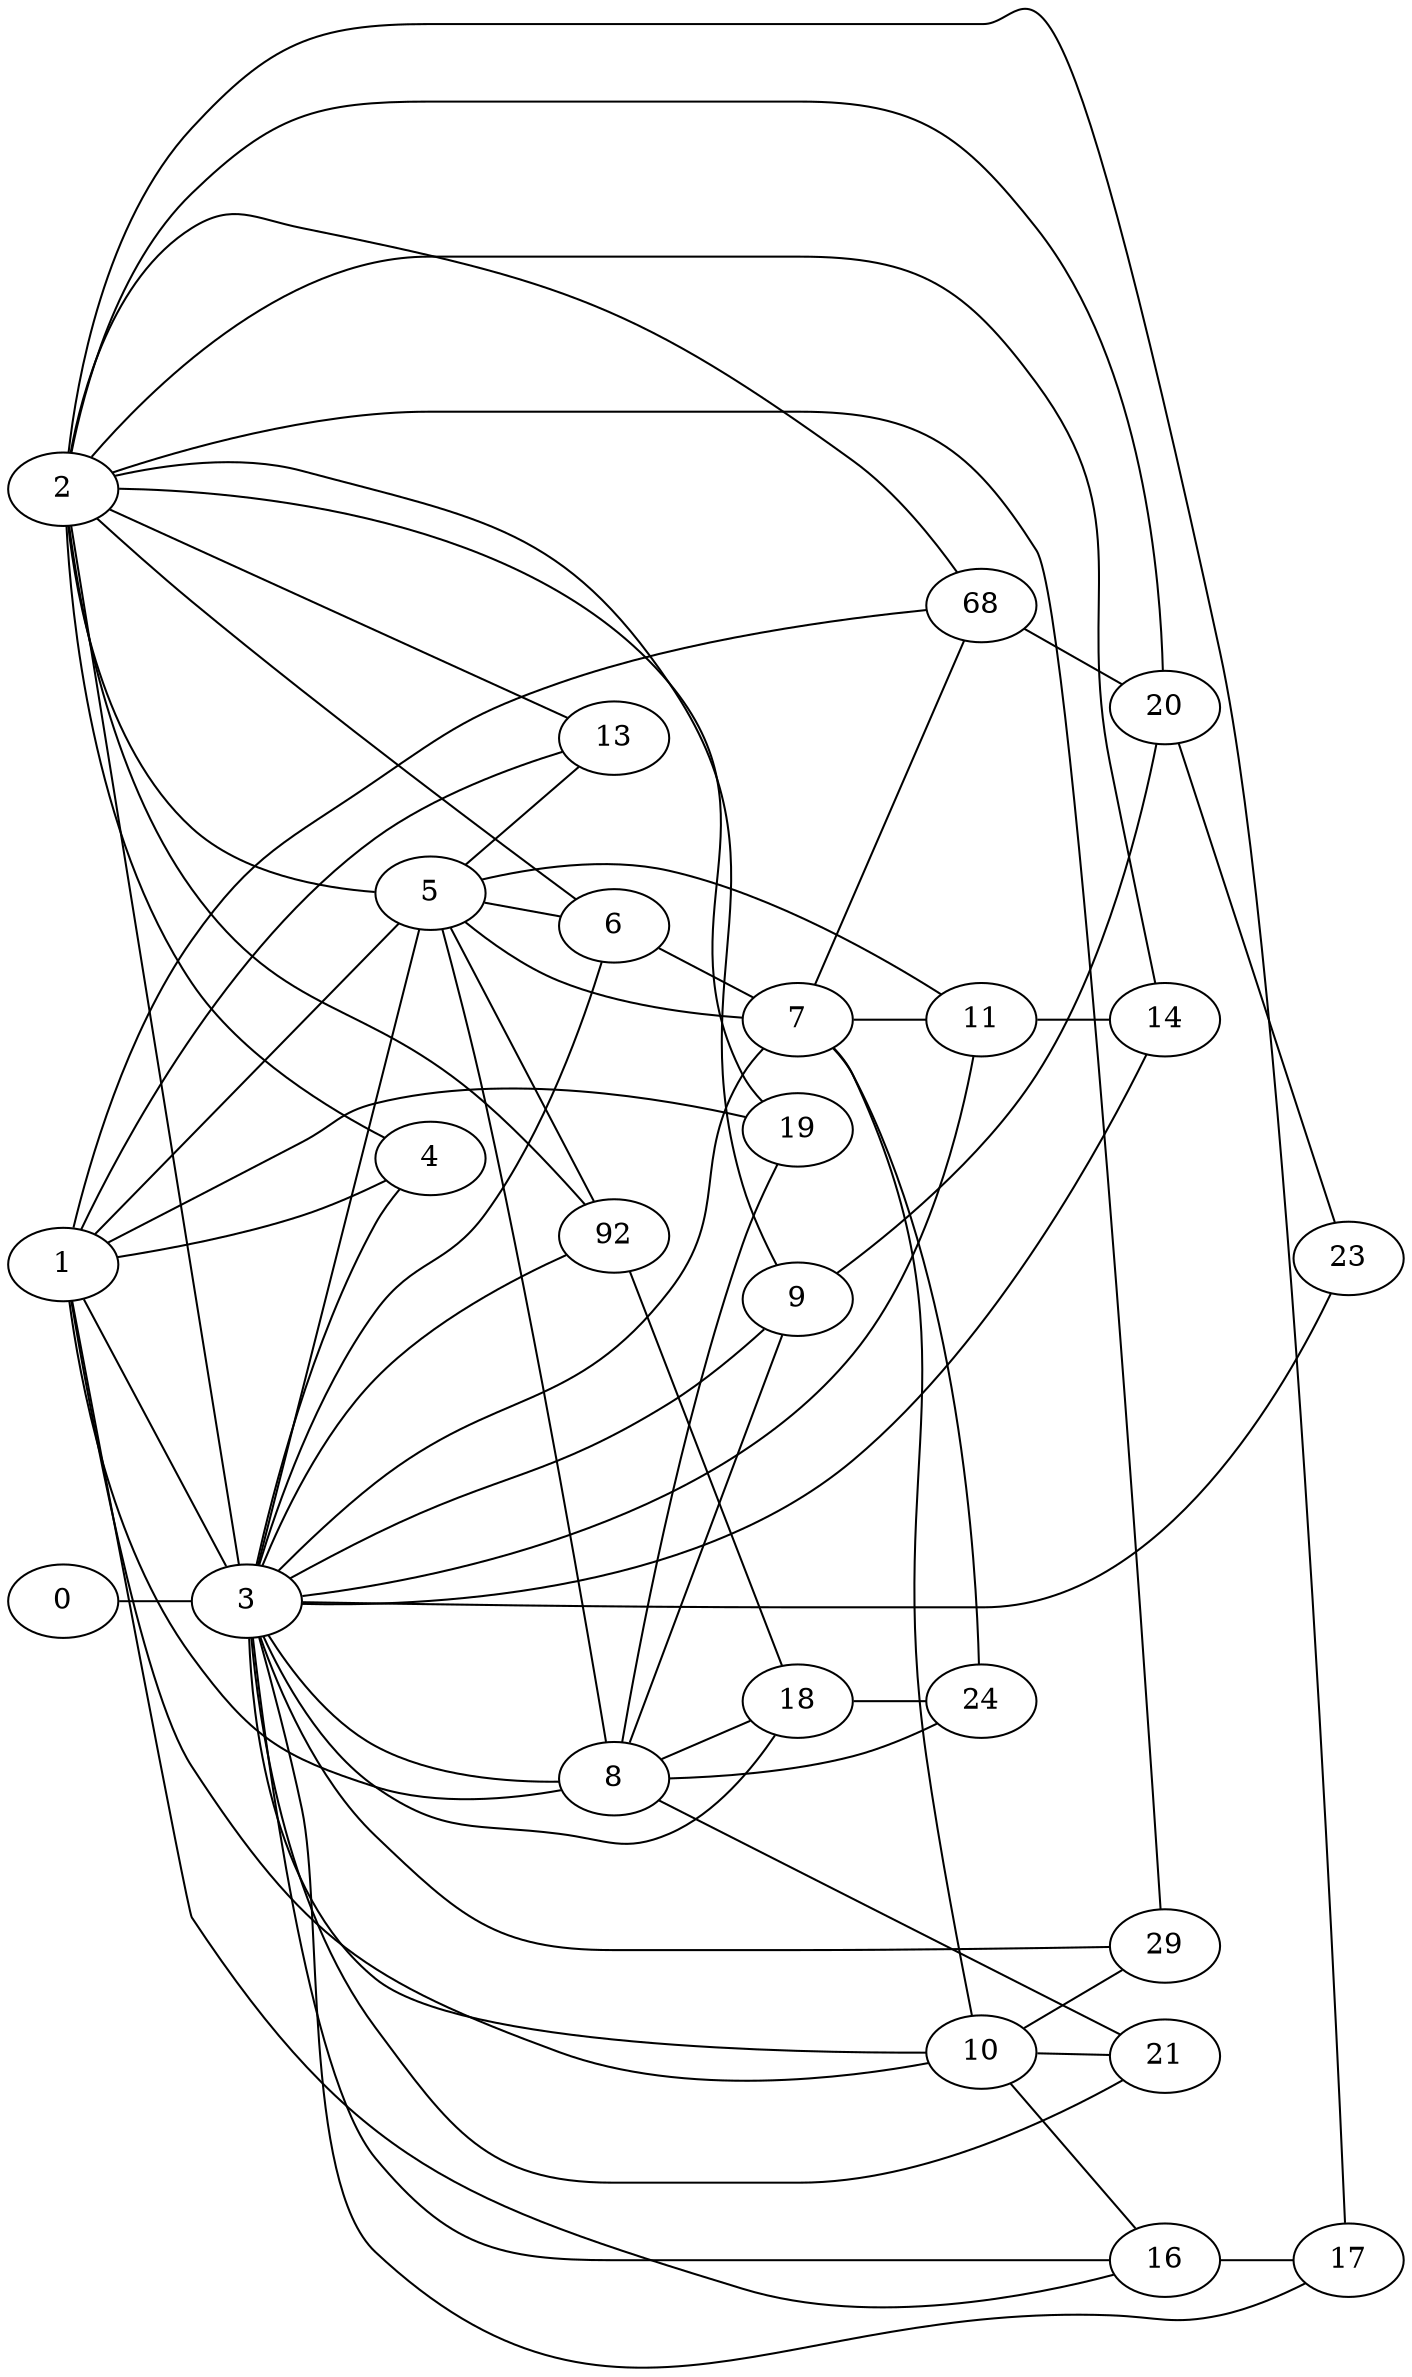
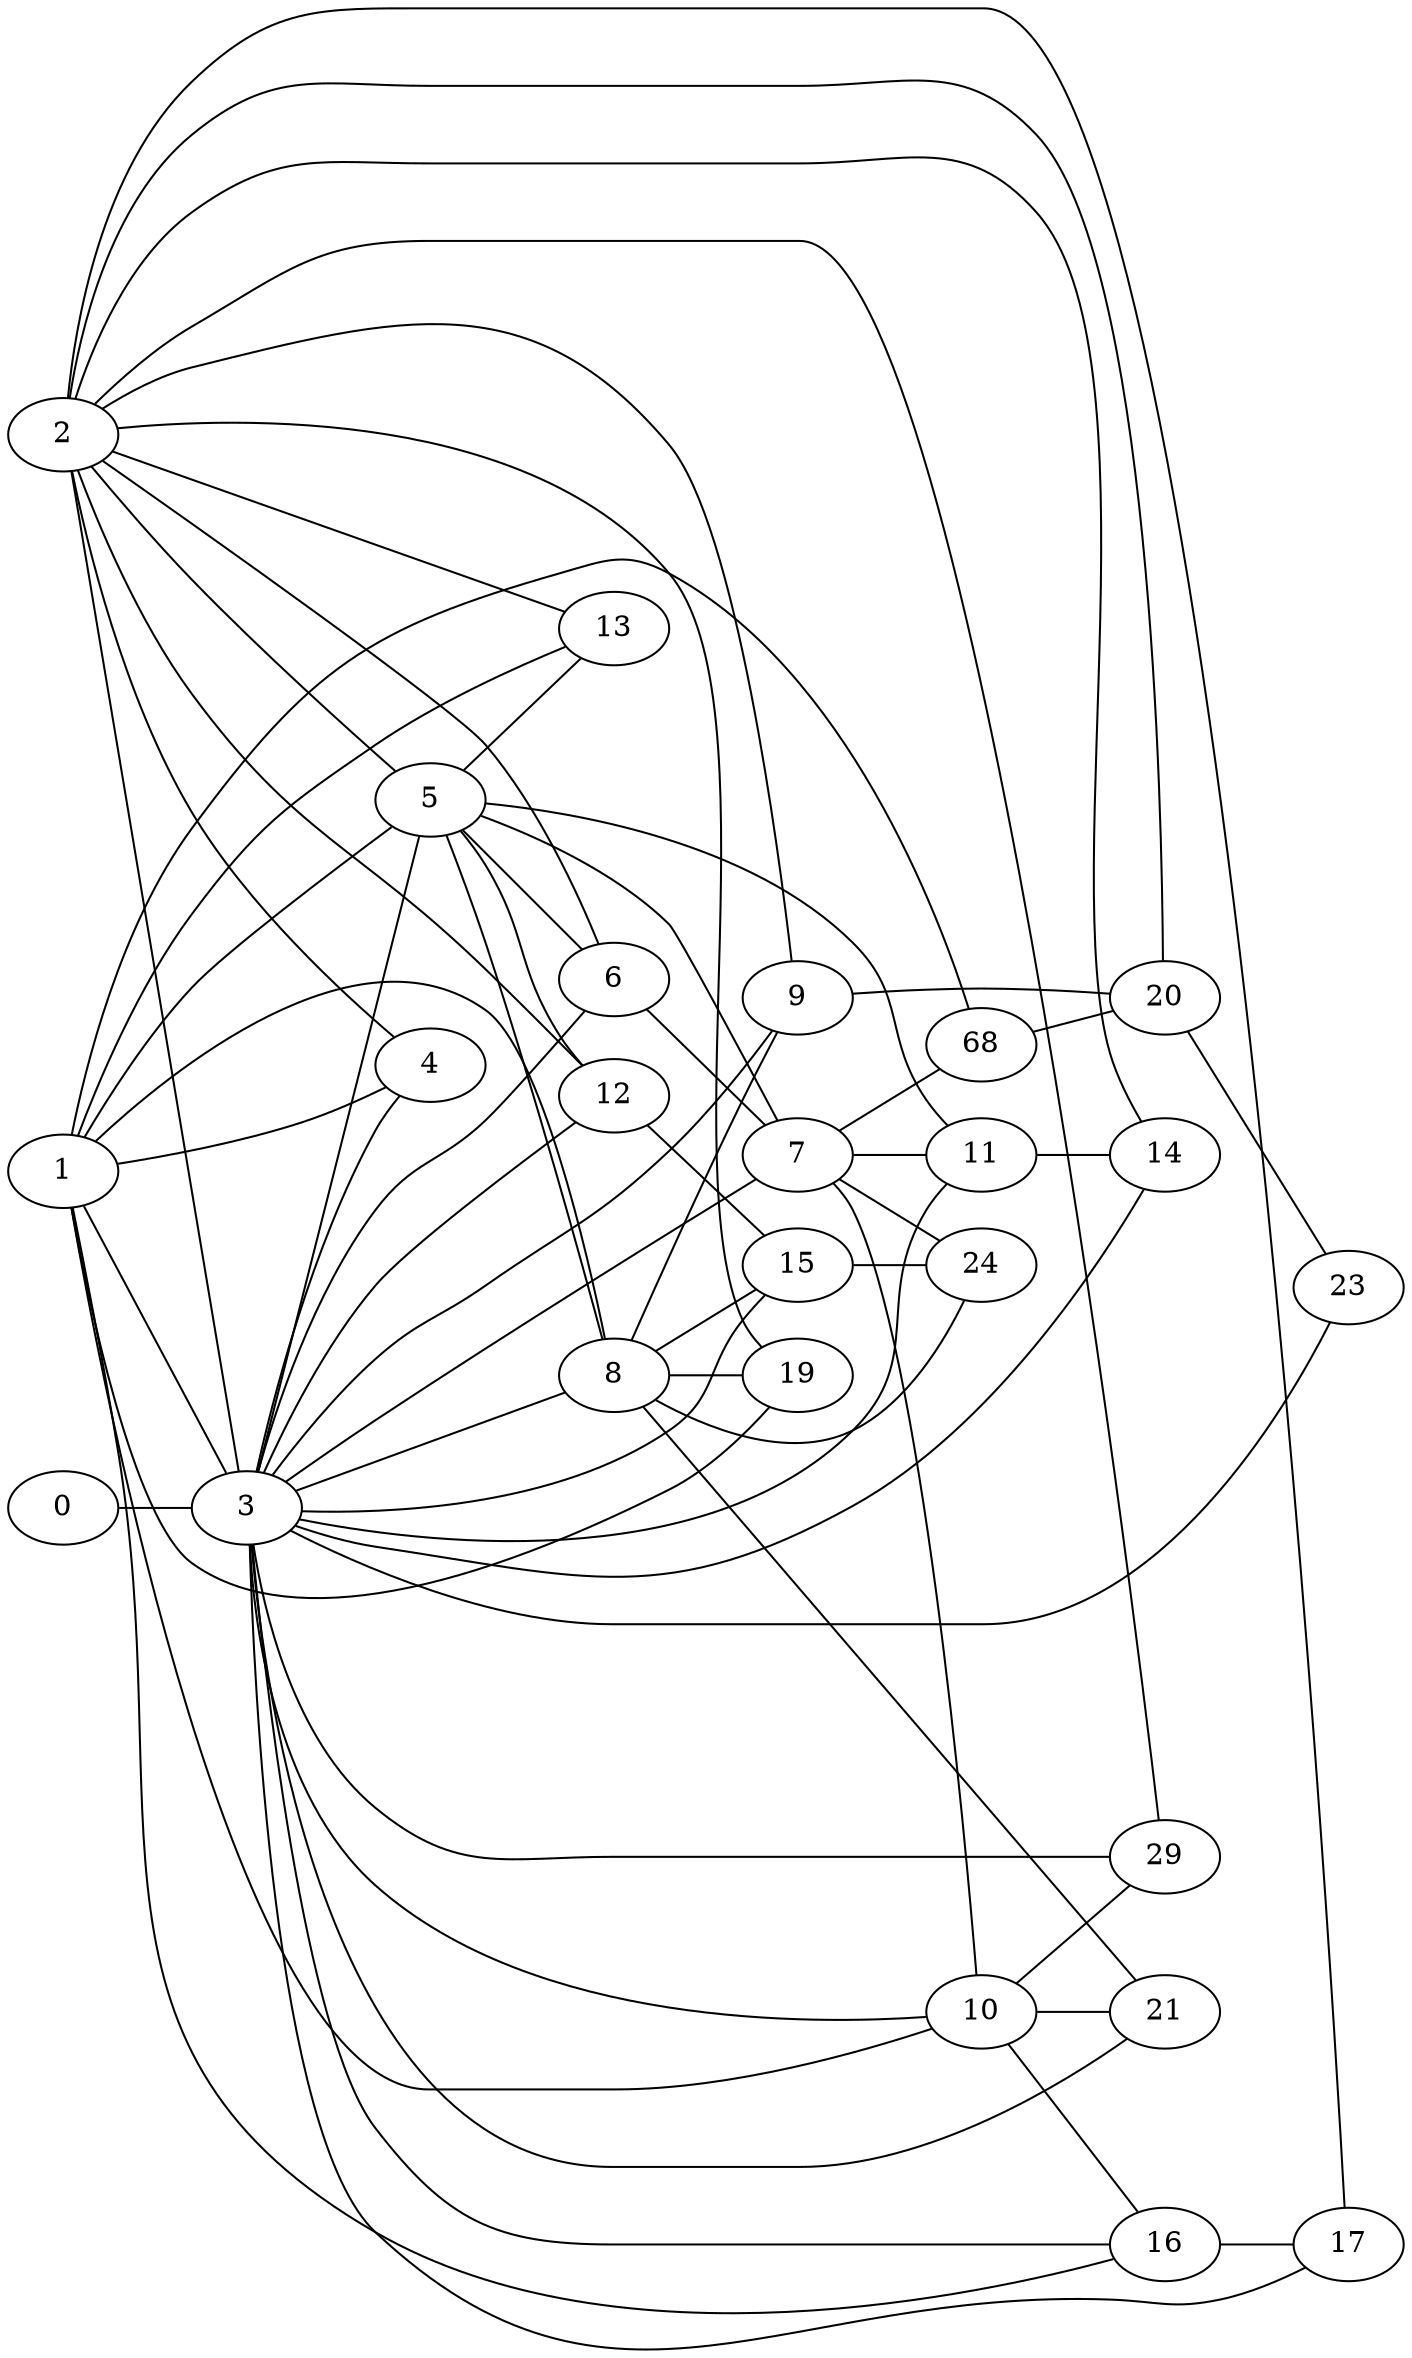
(488, 271) -> none
(614, 1236) -> (614, 1096)
(798, 1701) -> (798, 1265)
